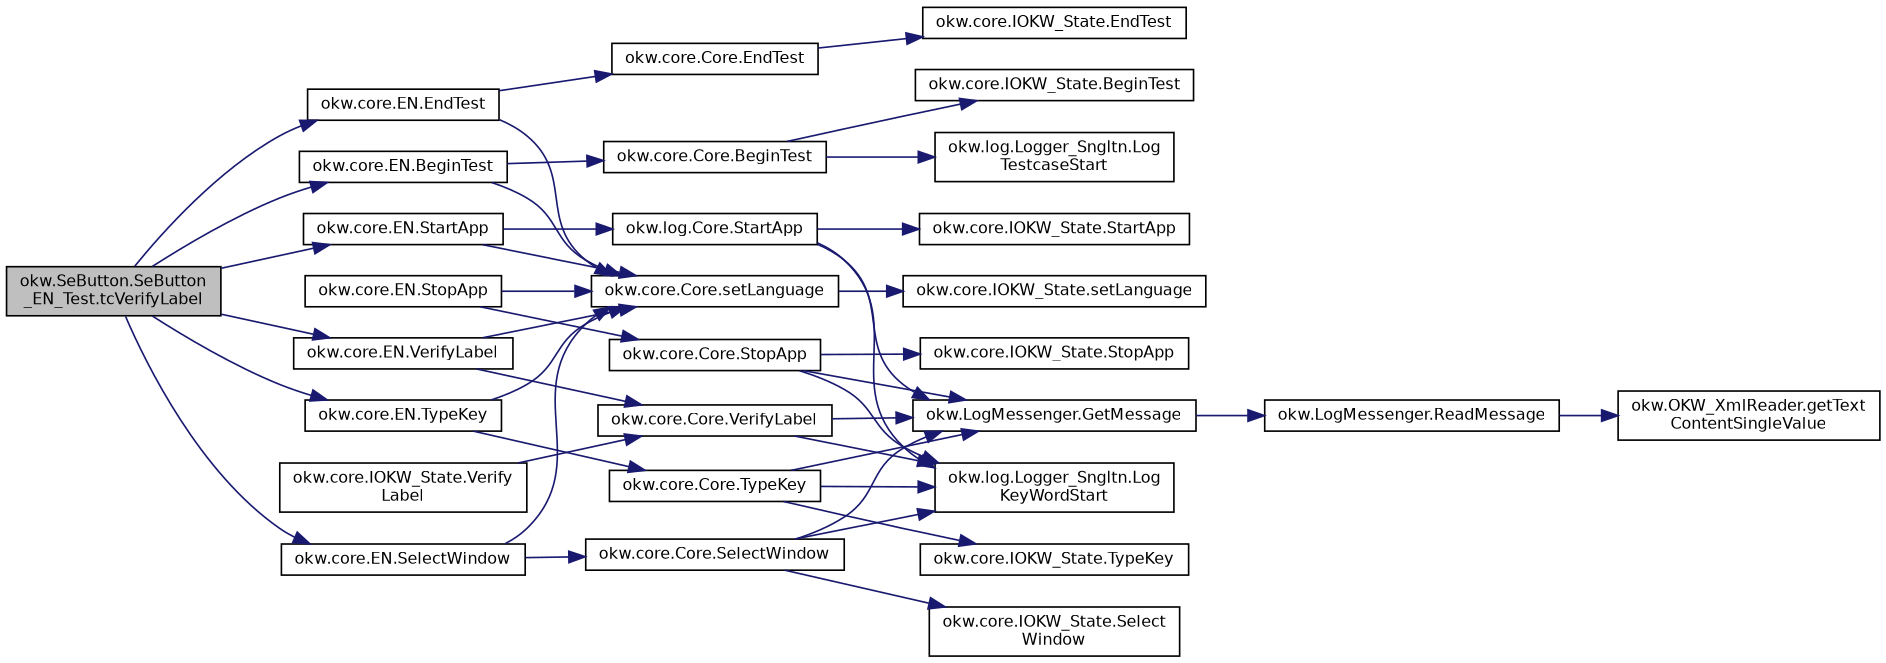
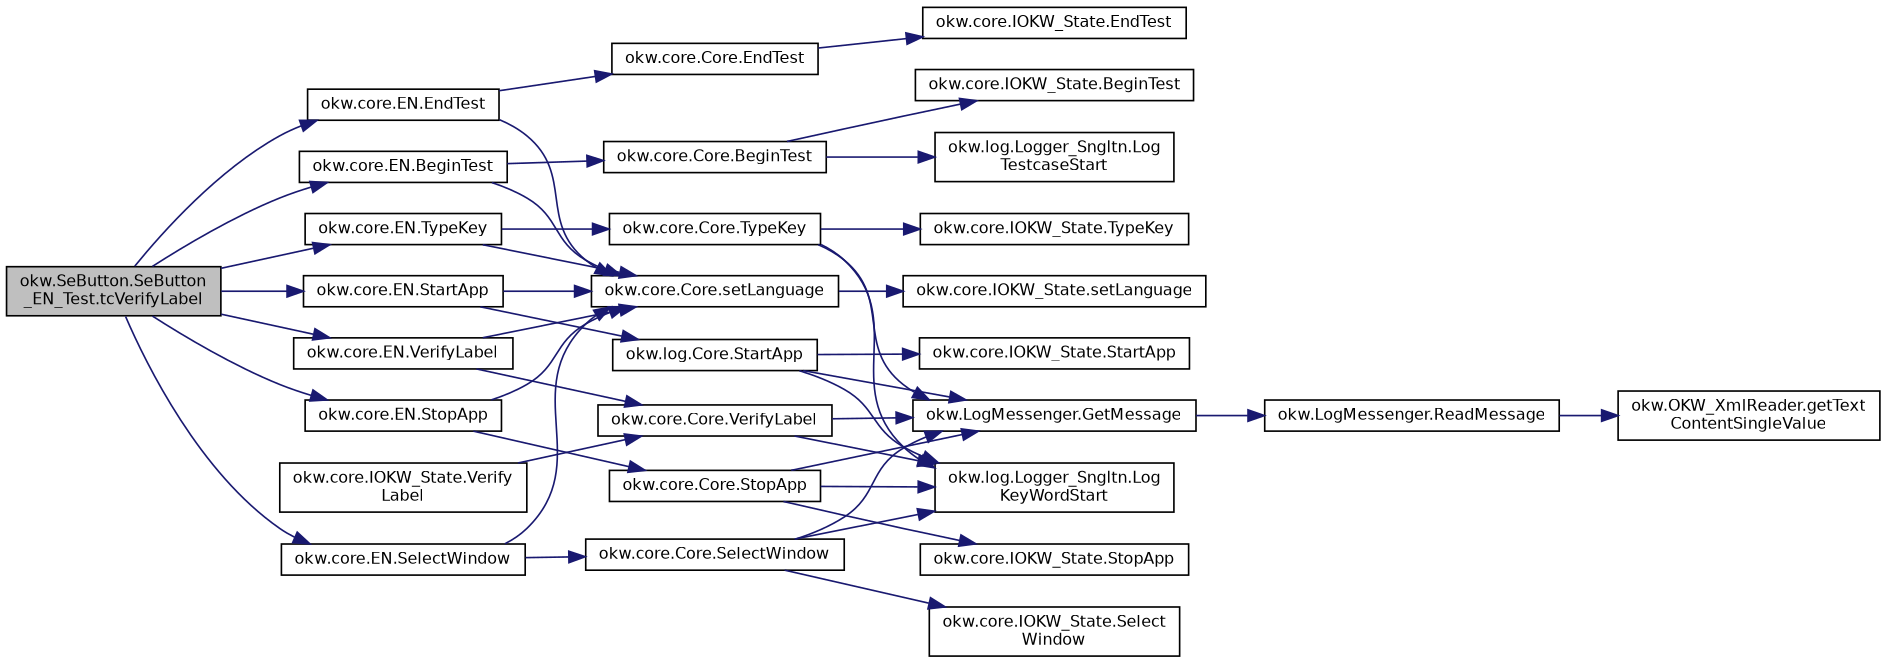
none -> (229, 361)
